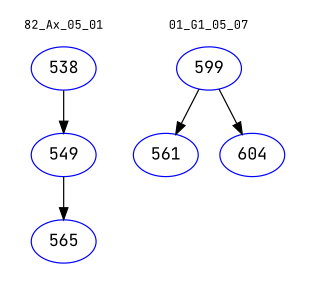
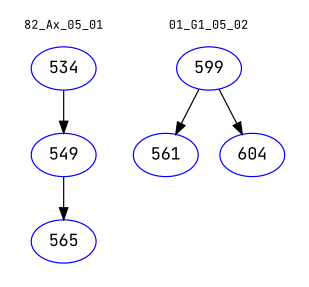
(209, 26) -> (209, 26)
(64, 68) -> (64, 68)
